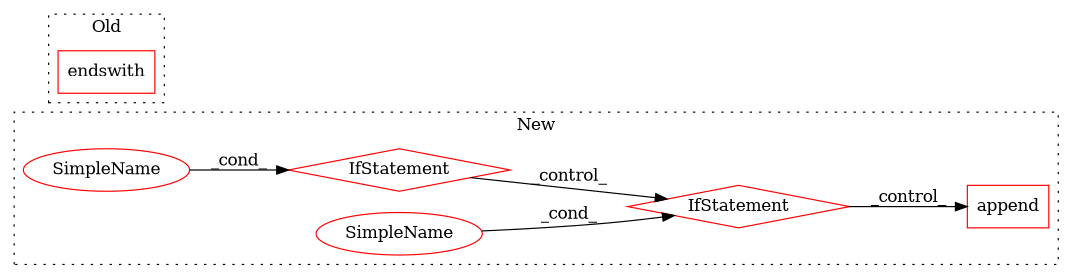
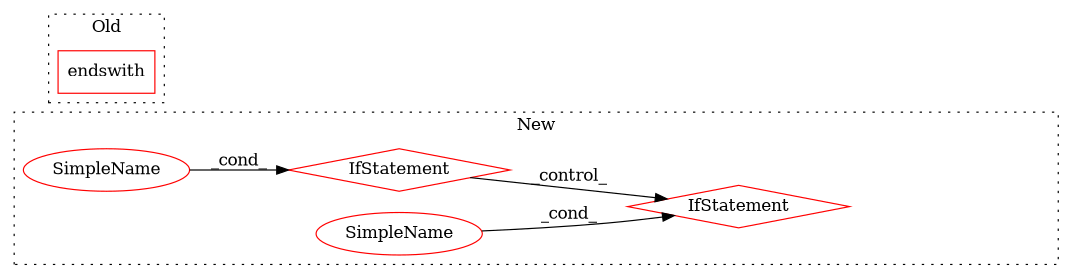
(1008, 207) -> none
